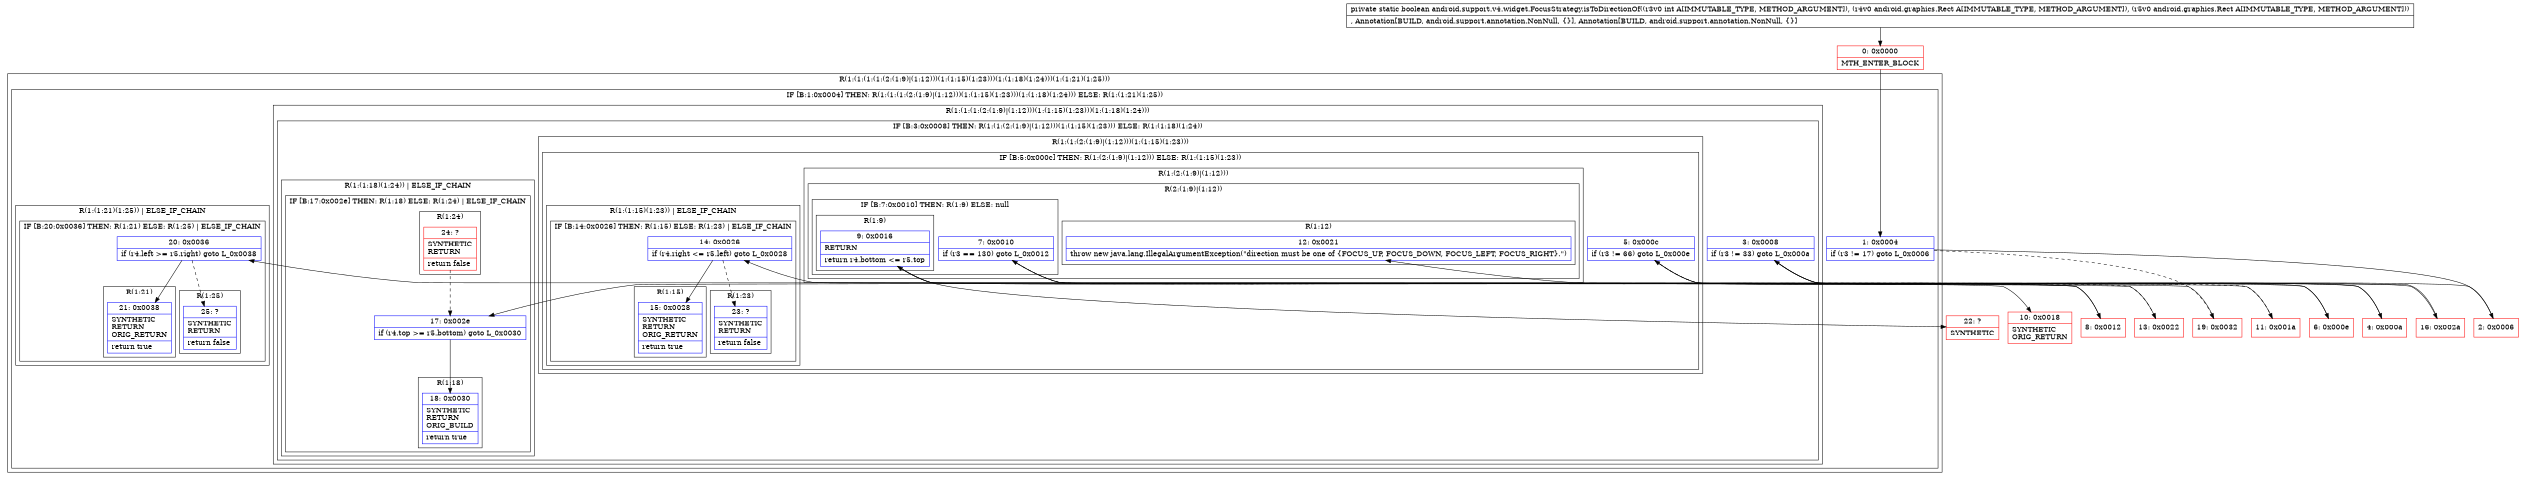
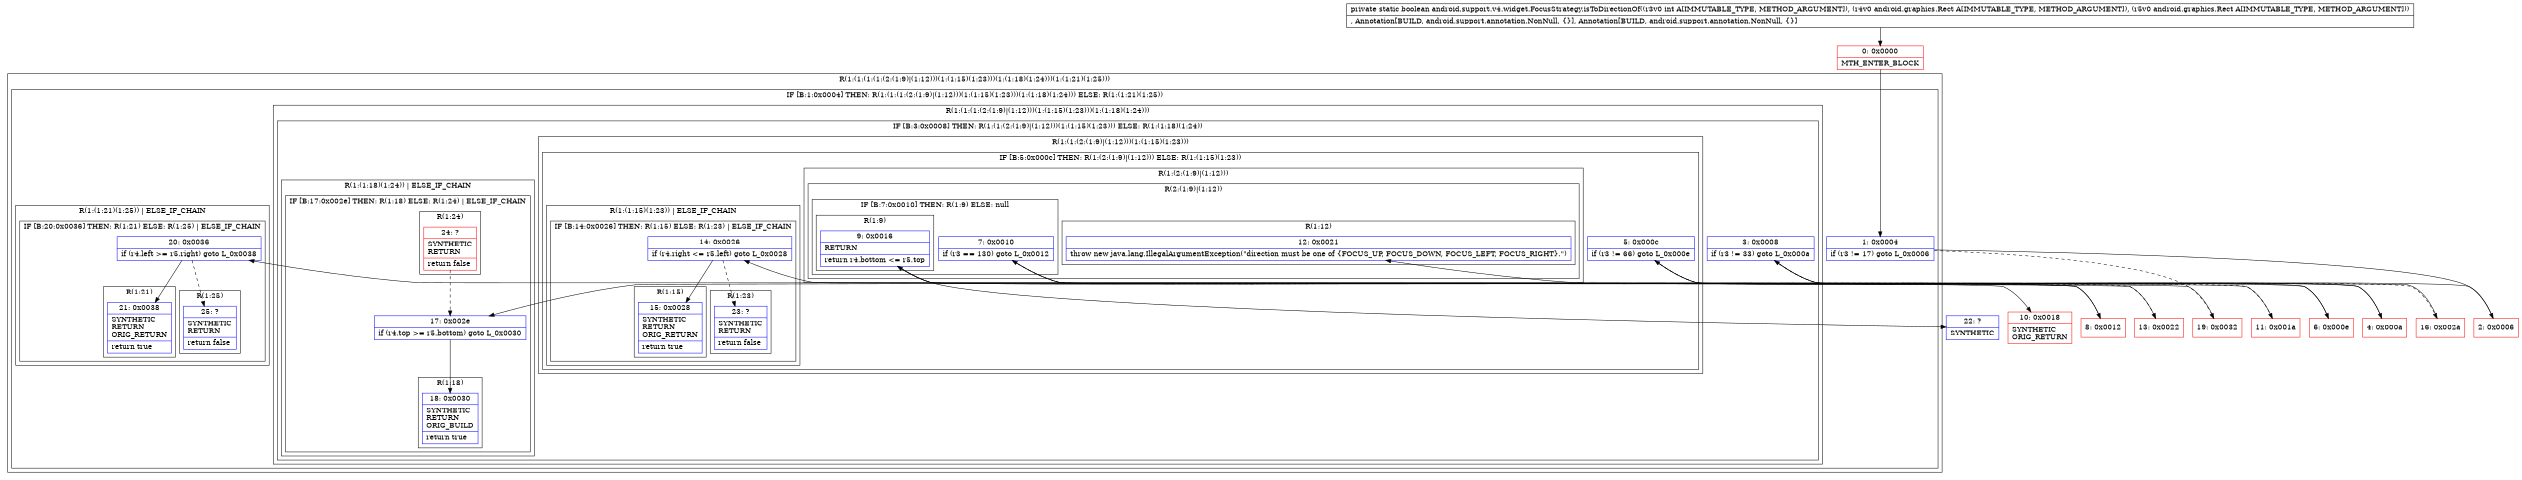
(2108, 283) -> (2108, 283)
(1973, 328) -> (1973, 328)
